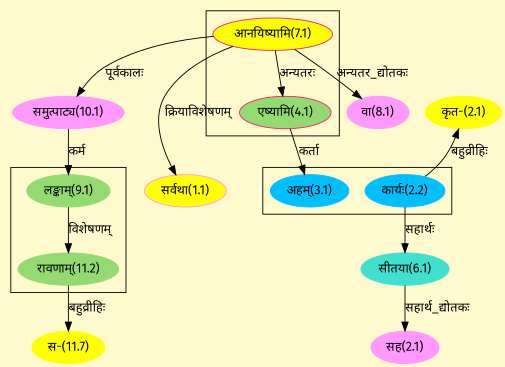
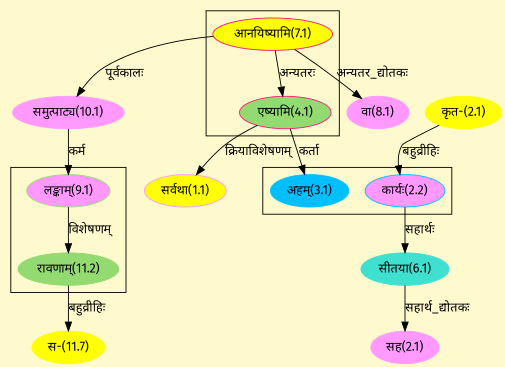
(168, 91) -> (227, 143)
(443, 159) -> (411, 140)
(68, 191) -> (68, 191)
(405, 191) -> (405, 191)
